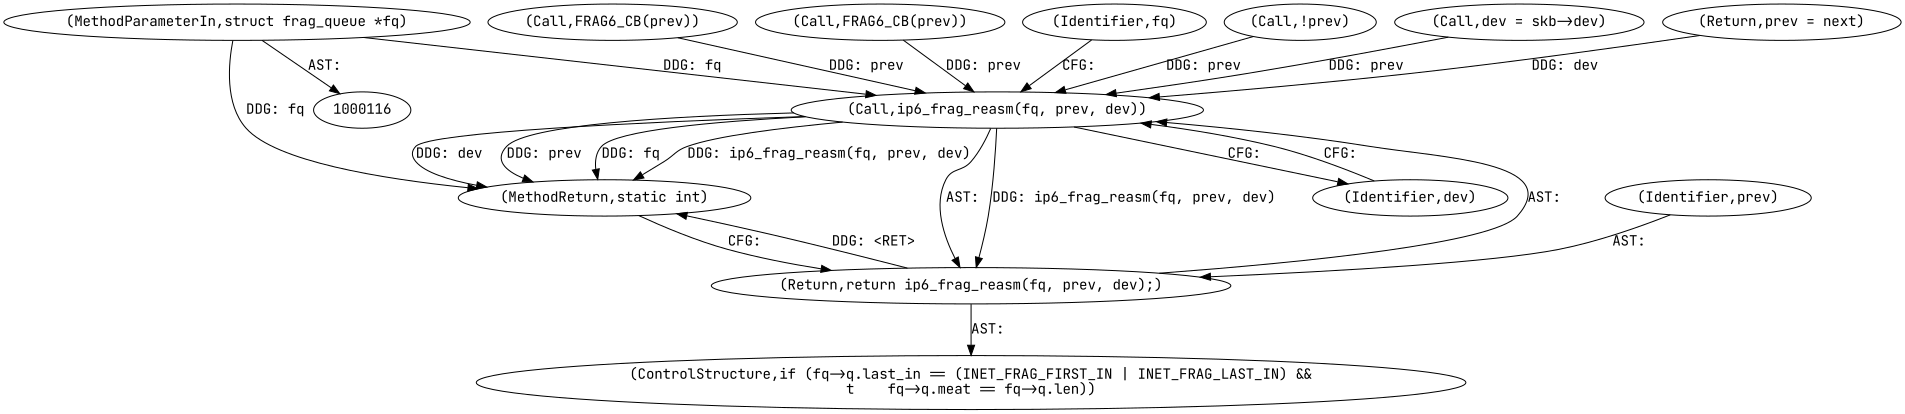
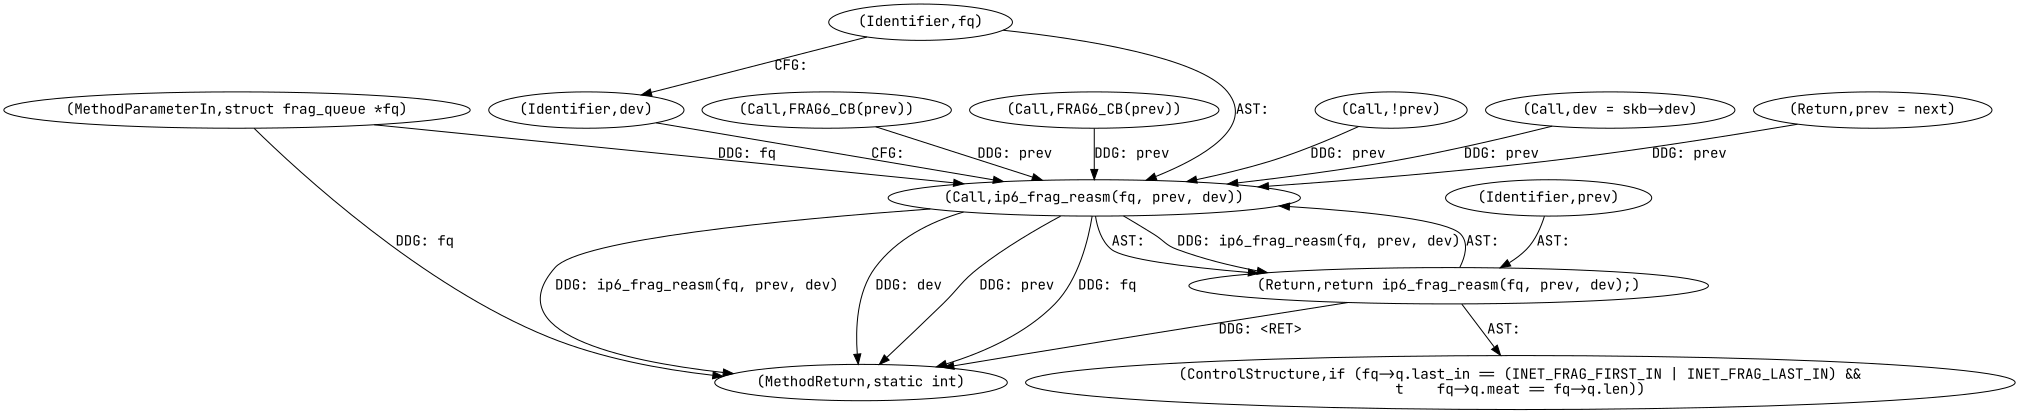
(1083, 66) -> (1257, 110)
(1565, 66) -> (1689, 154)
(362, 110) -> none
(1206, 154) -> (759, 65)
(728, 249) -> none
